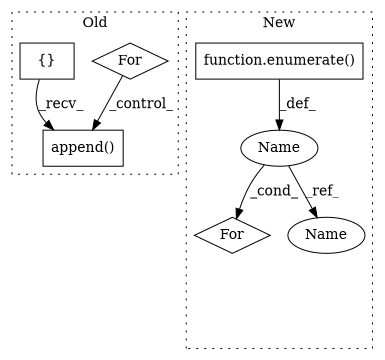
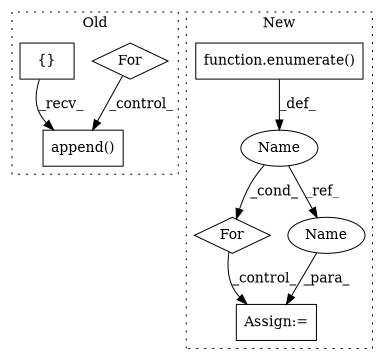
none -> (276, 322)
